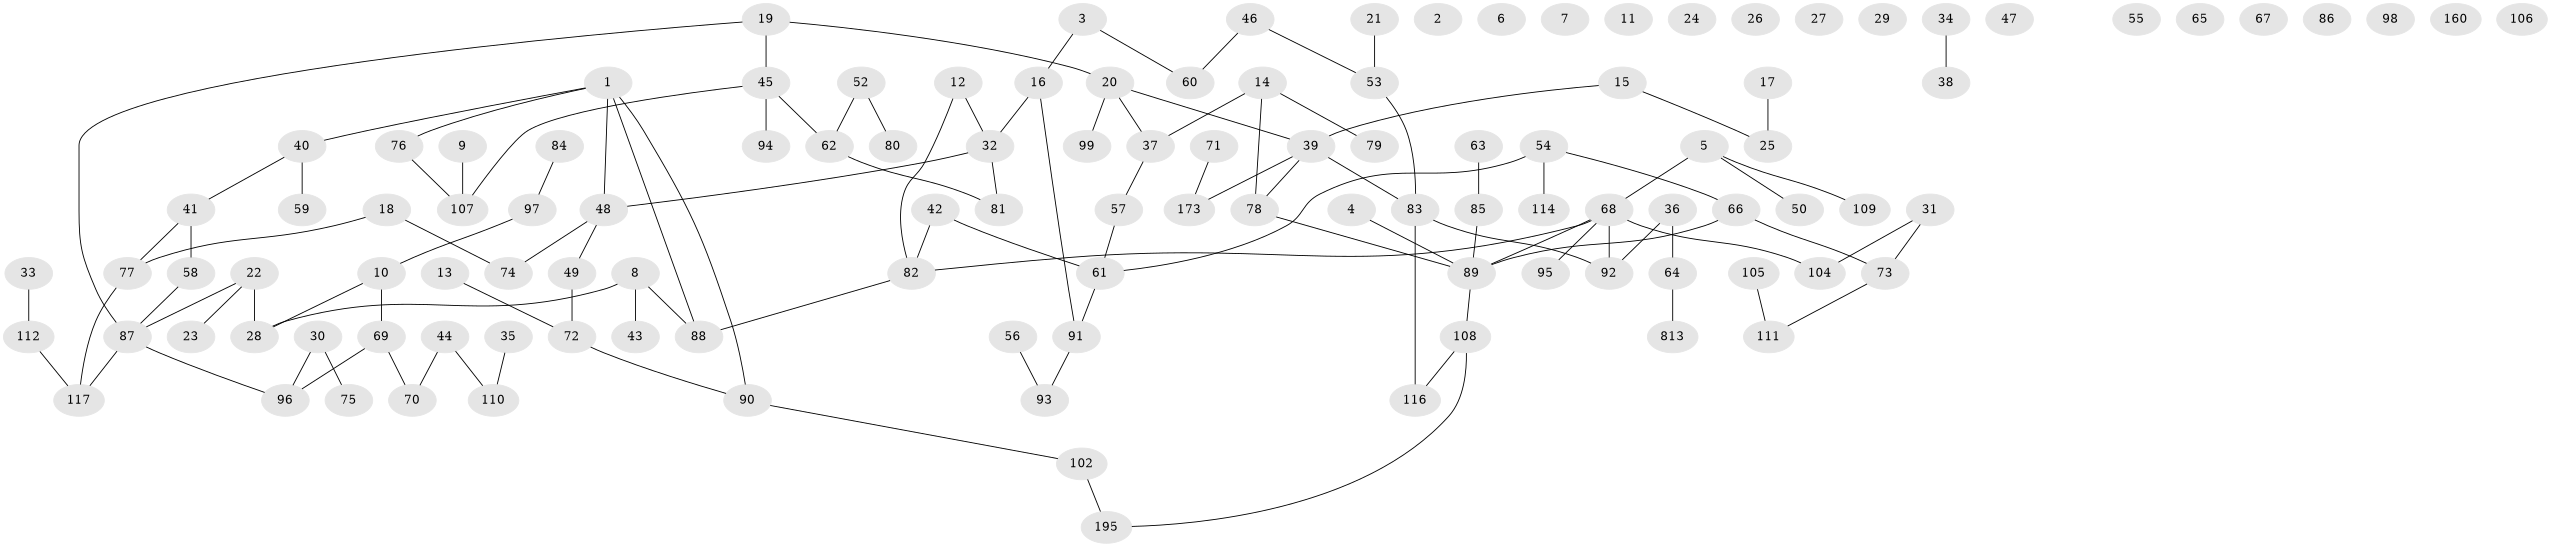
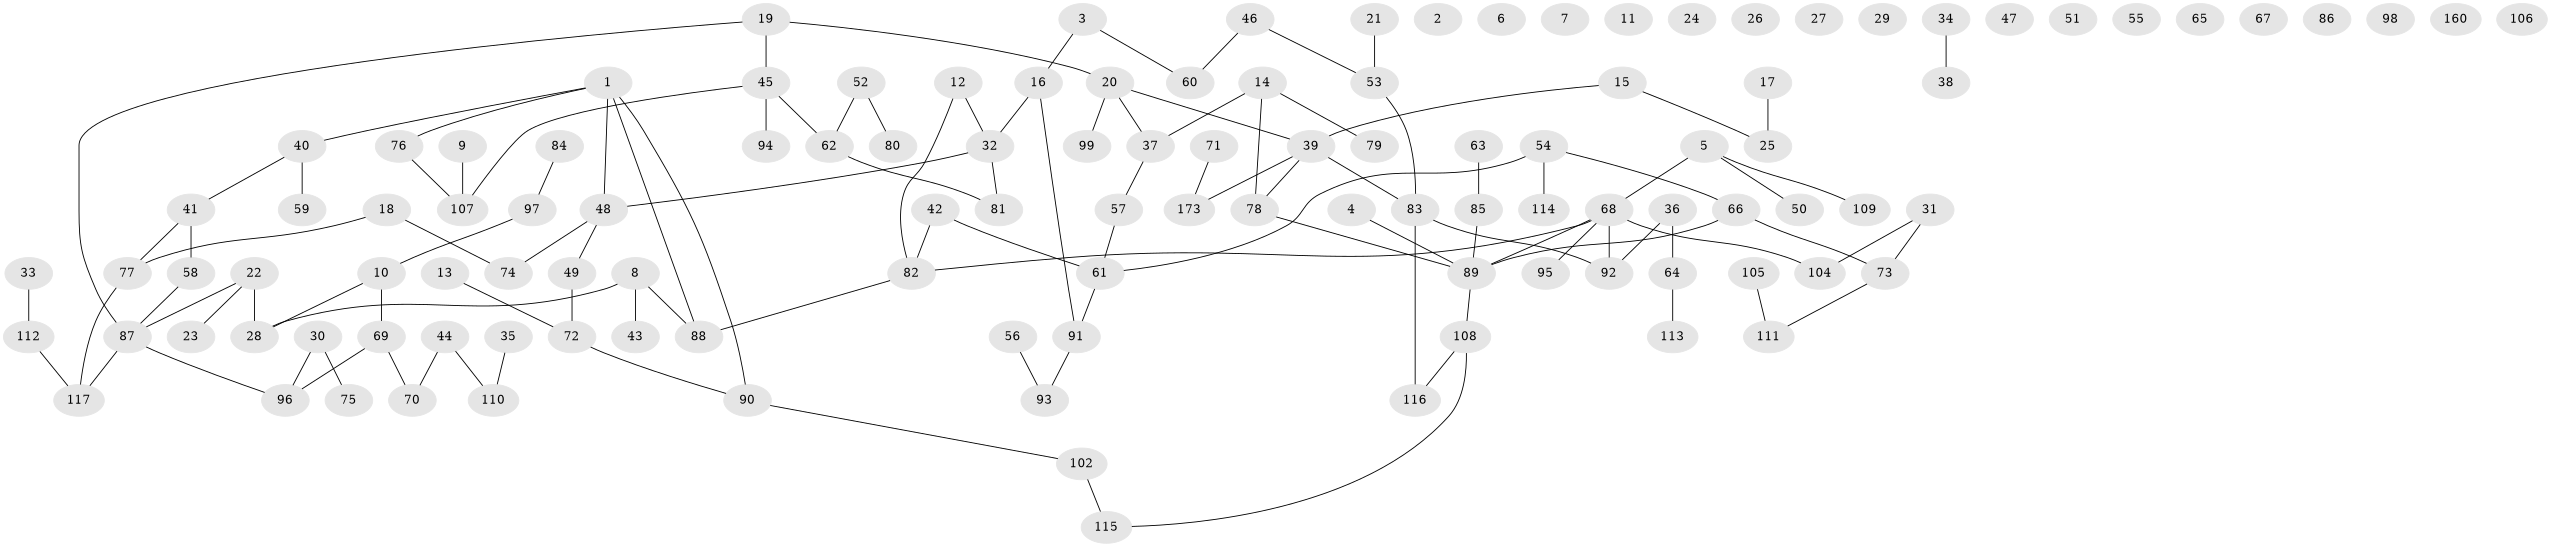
none -> (2073, 19)
(1673, 337) -> (1673, 337)
(1106, 527) -> (1106, 527)
